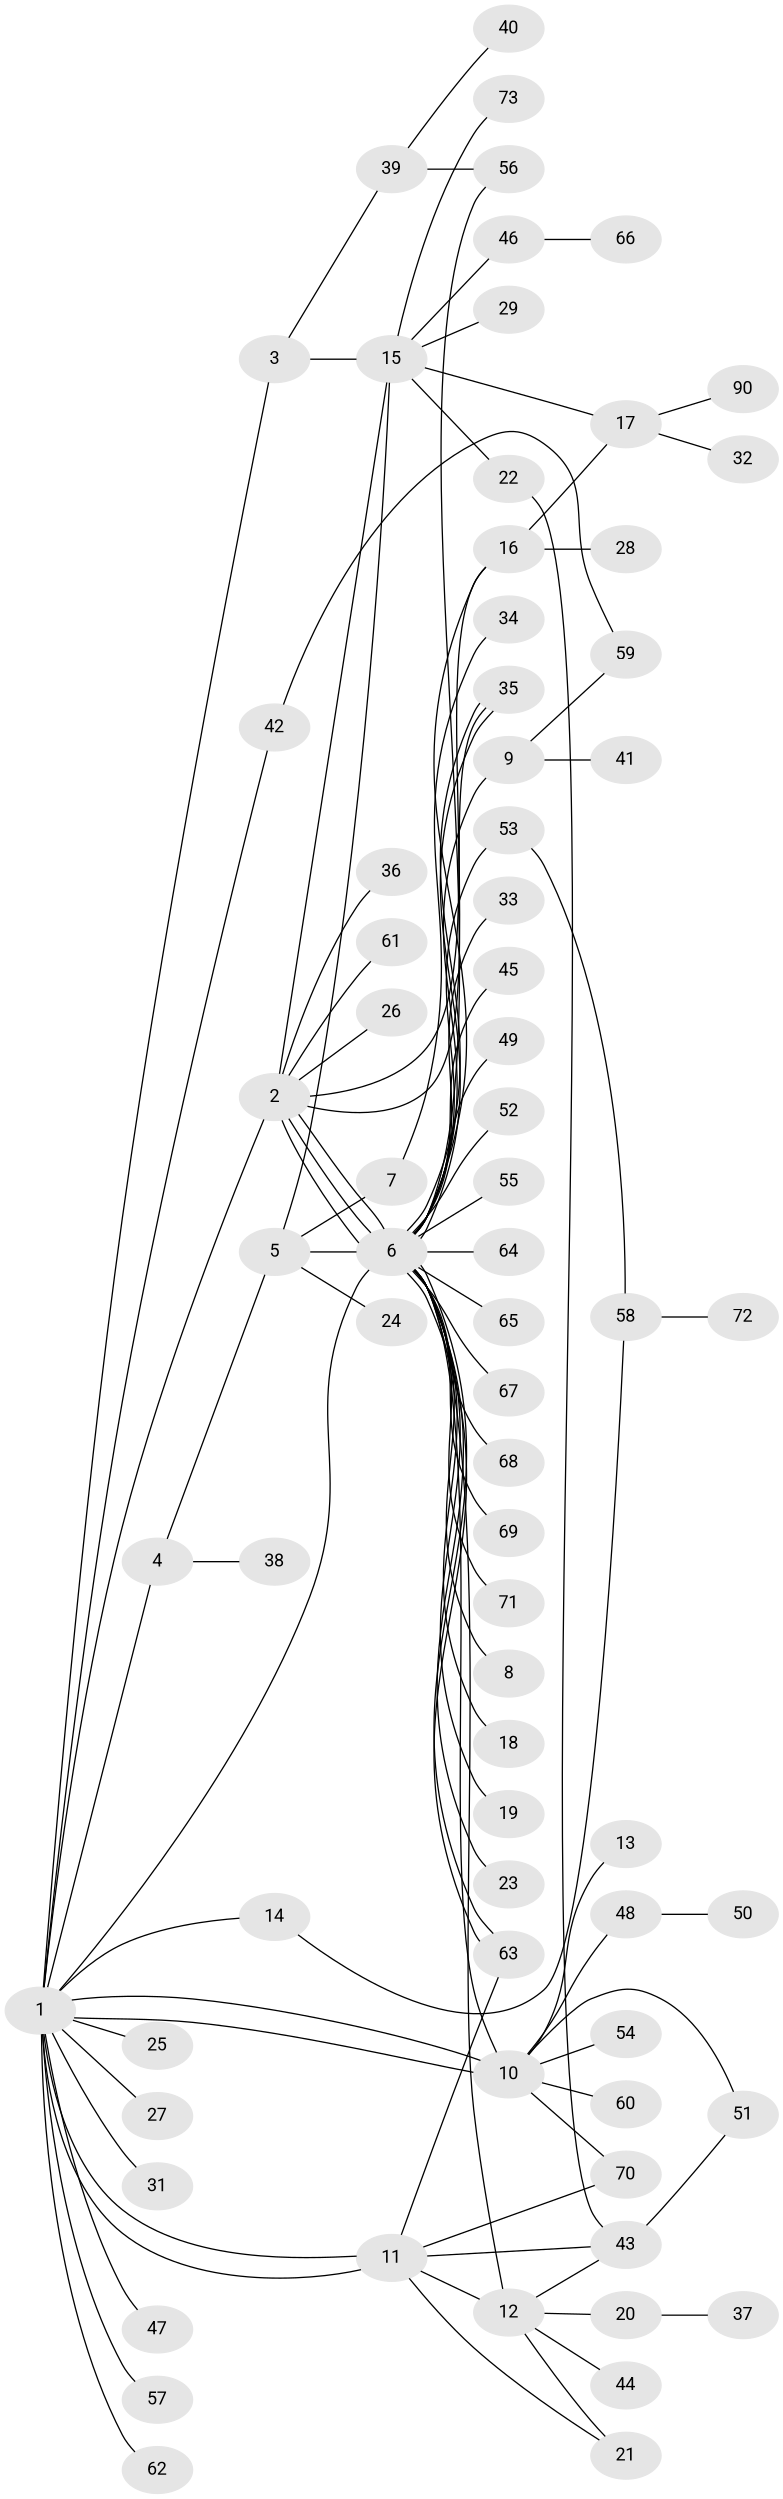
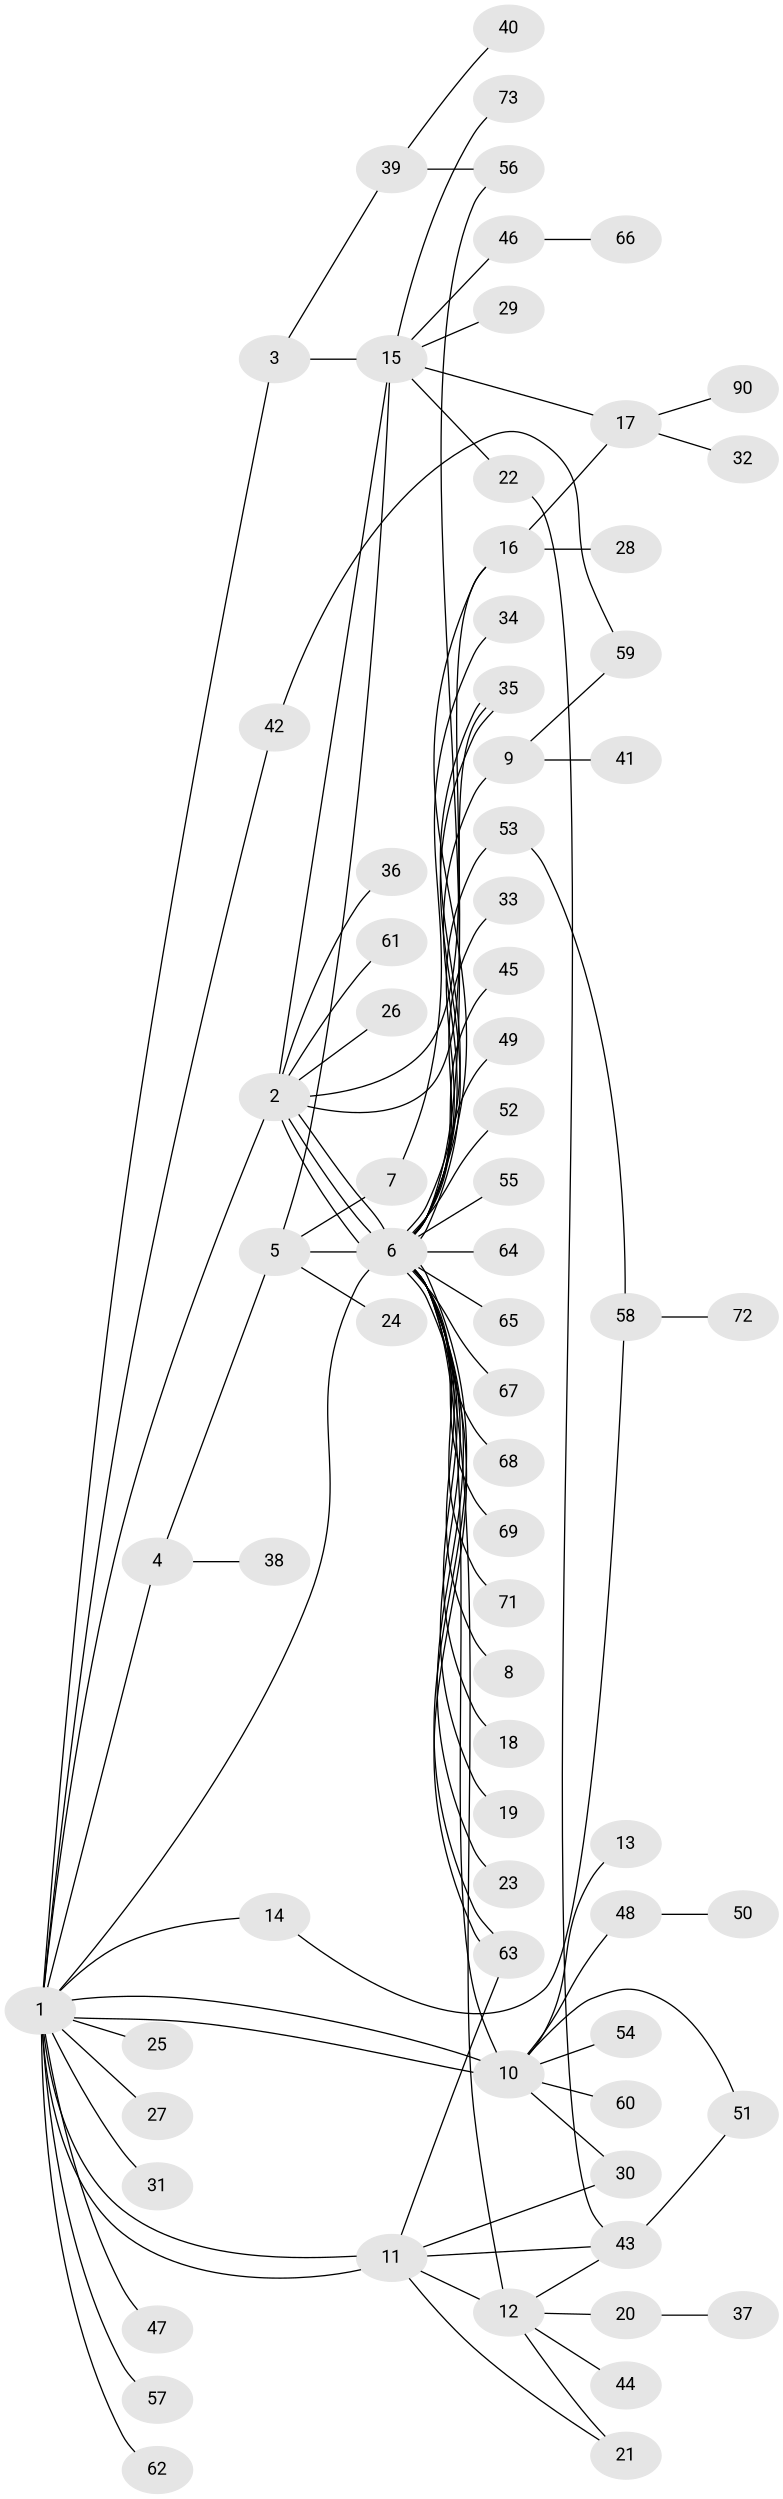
(626, 2175) -> (626, 2175)
